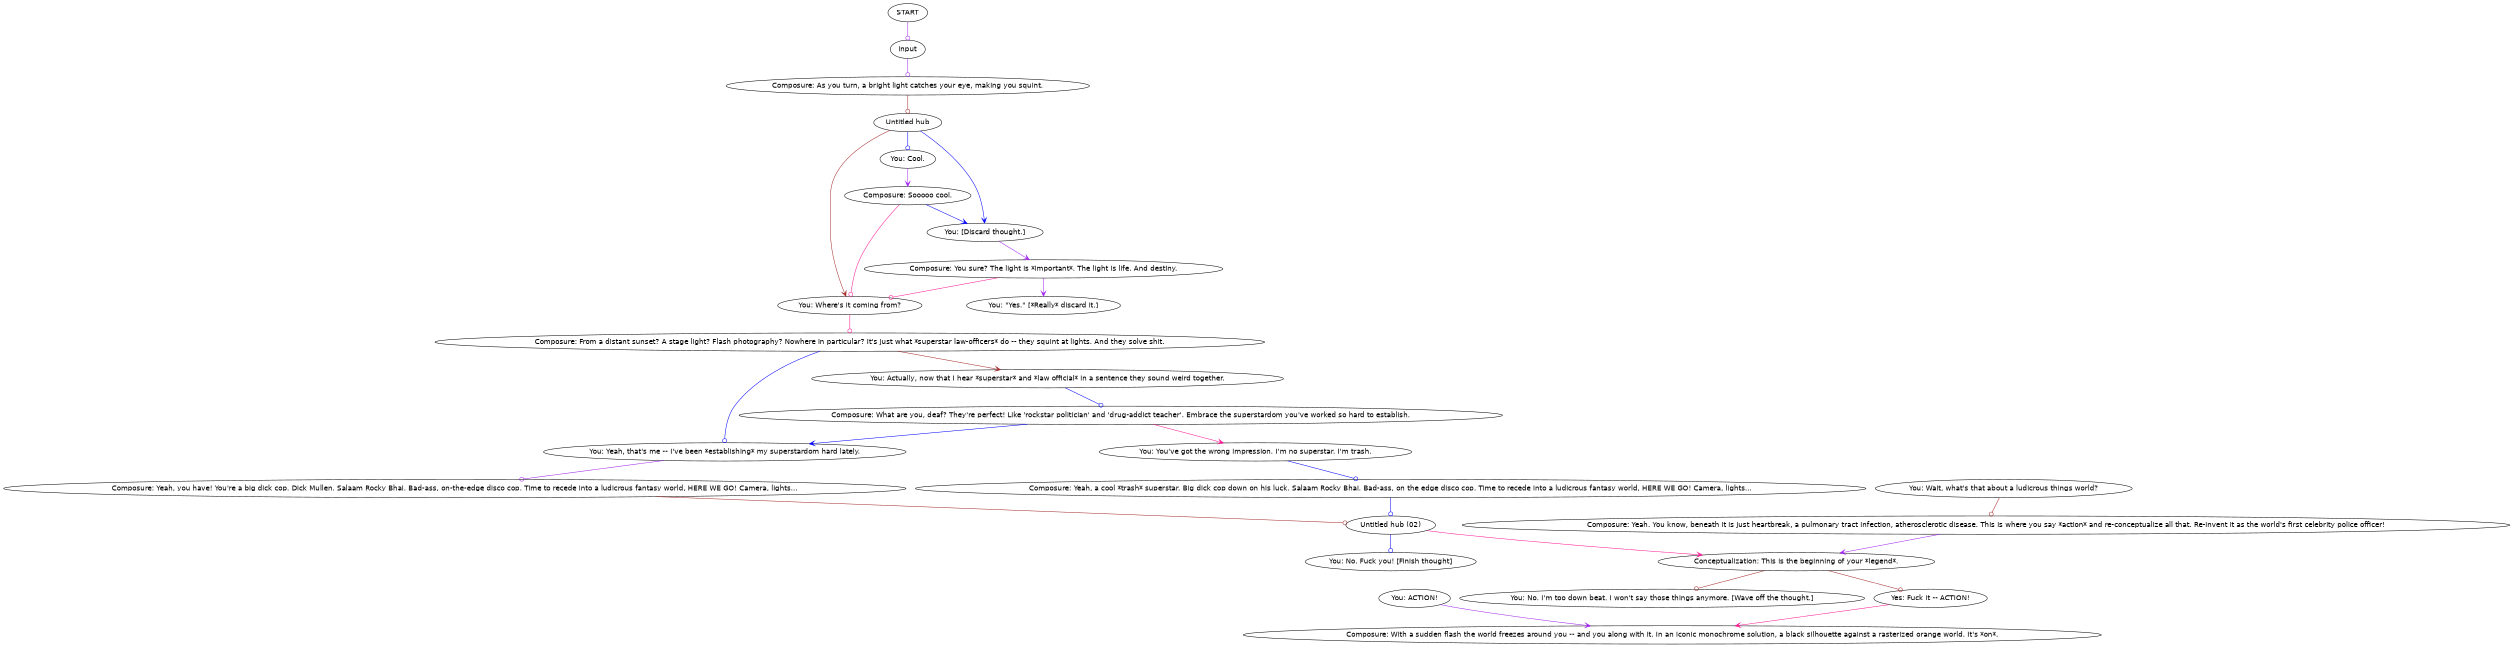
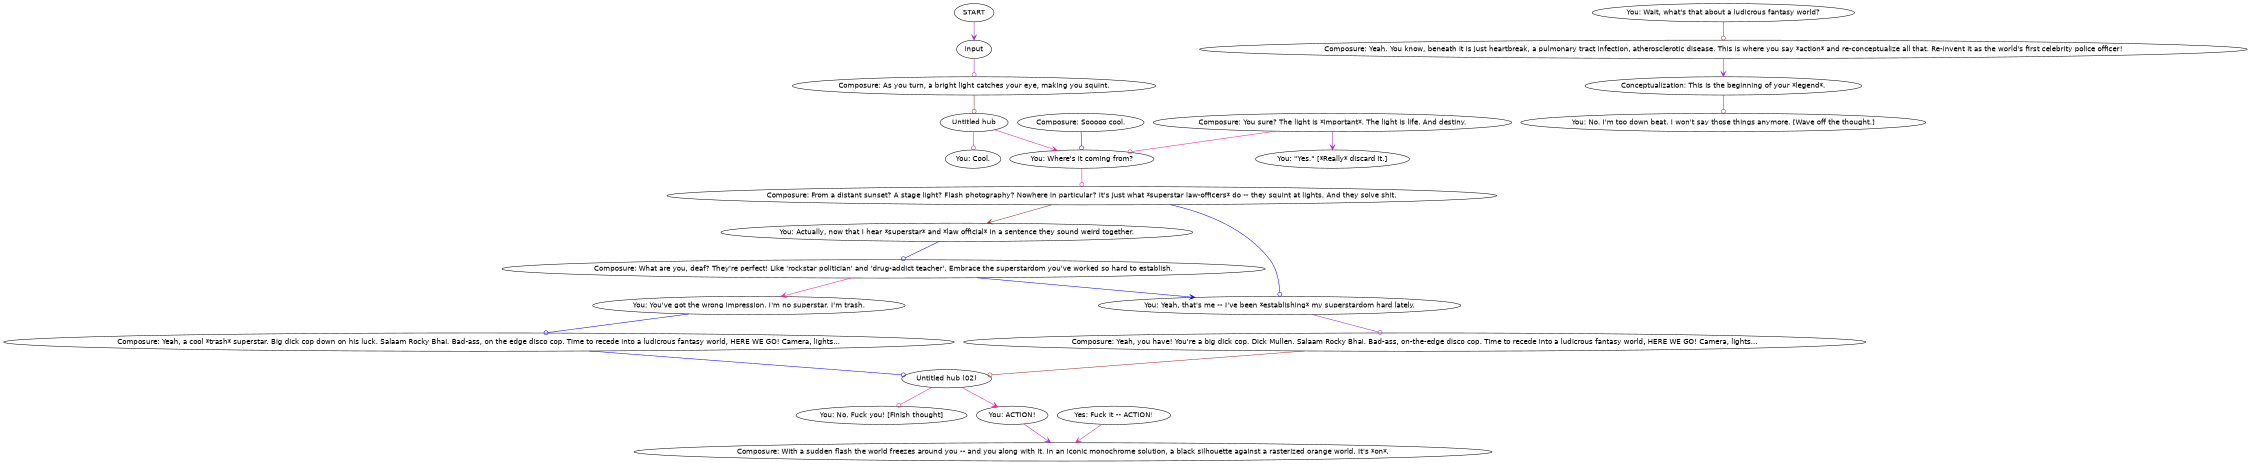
(908, 29) -> (974, 29)
(908, 139) -> (974, 139)
(908, 175) -> none
(831, 198) -> (1024, 139)
(985, 232) -> none
(868, 245) -> (1081, 139)
(2004, 489) -> (1723, 13)
(1391, 541) -> (916, 396)
(1562, 544) -> (977, 396)
(1863, 580) -> none
